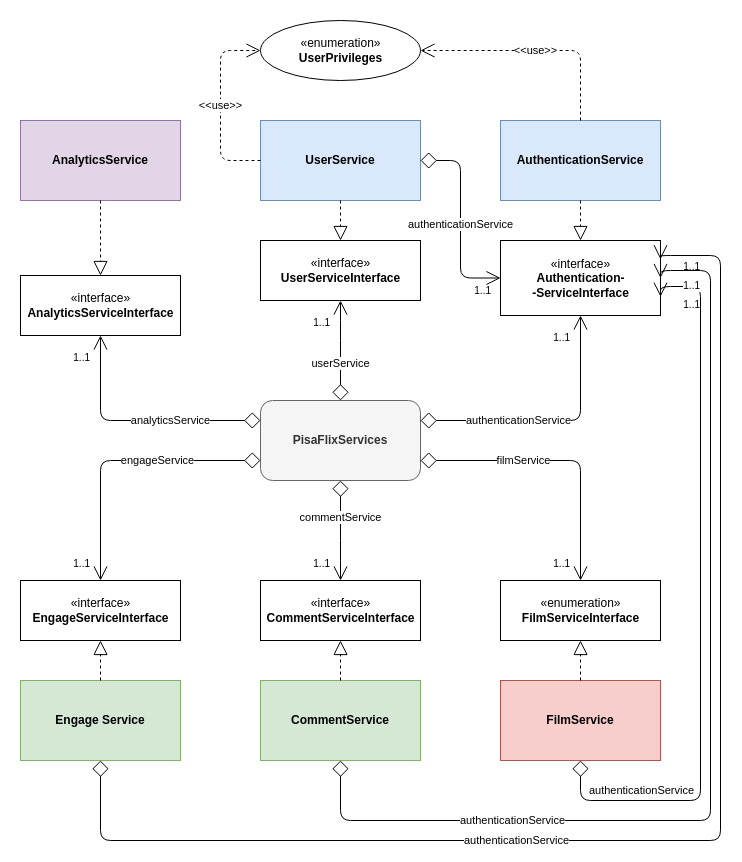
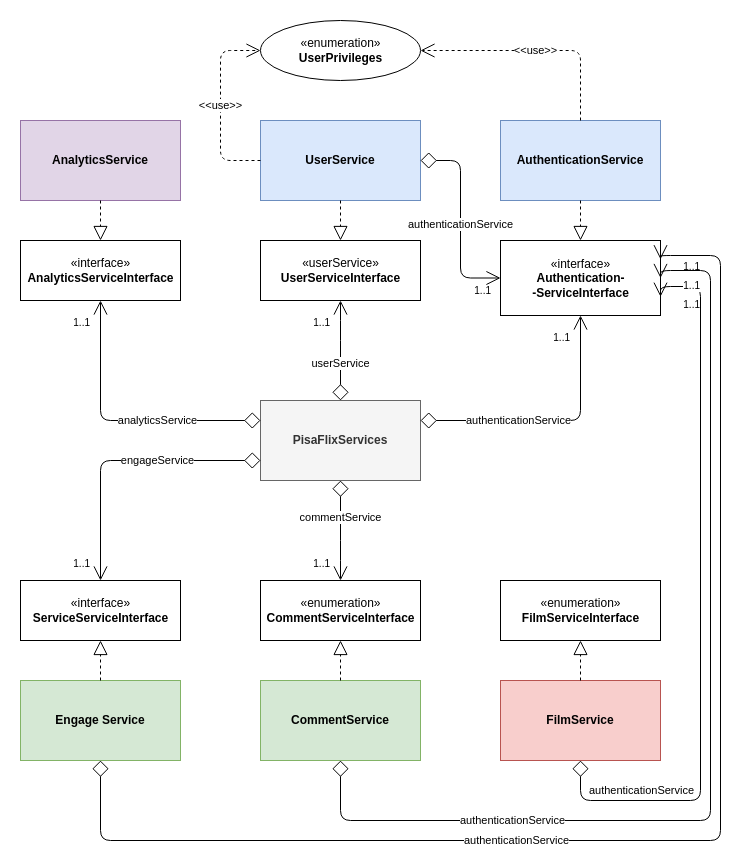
(341, 271) -> (341, 271)
(101, 306) -> (101, 271)
(341, 441) -> (341, 441)
(561, 461) -> none
(101, 611) -> (101, 611)
(341, 611) -> (341, 611)
